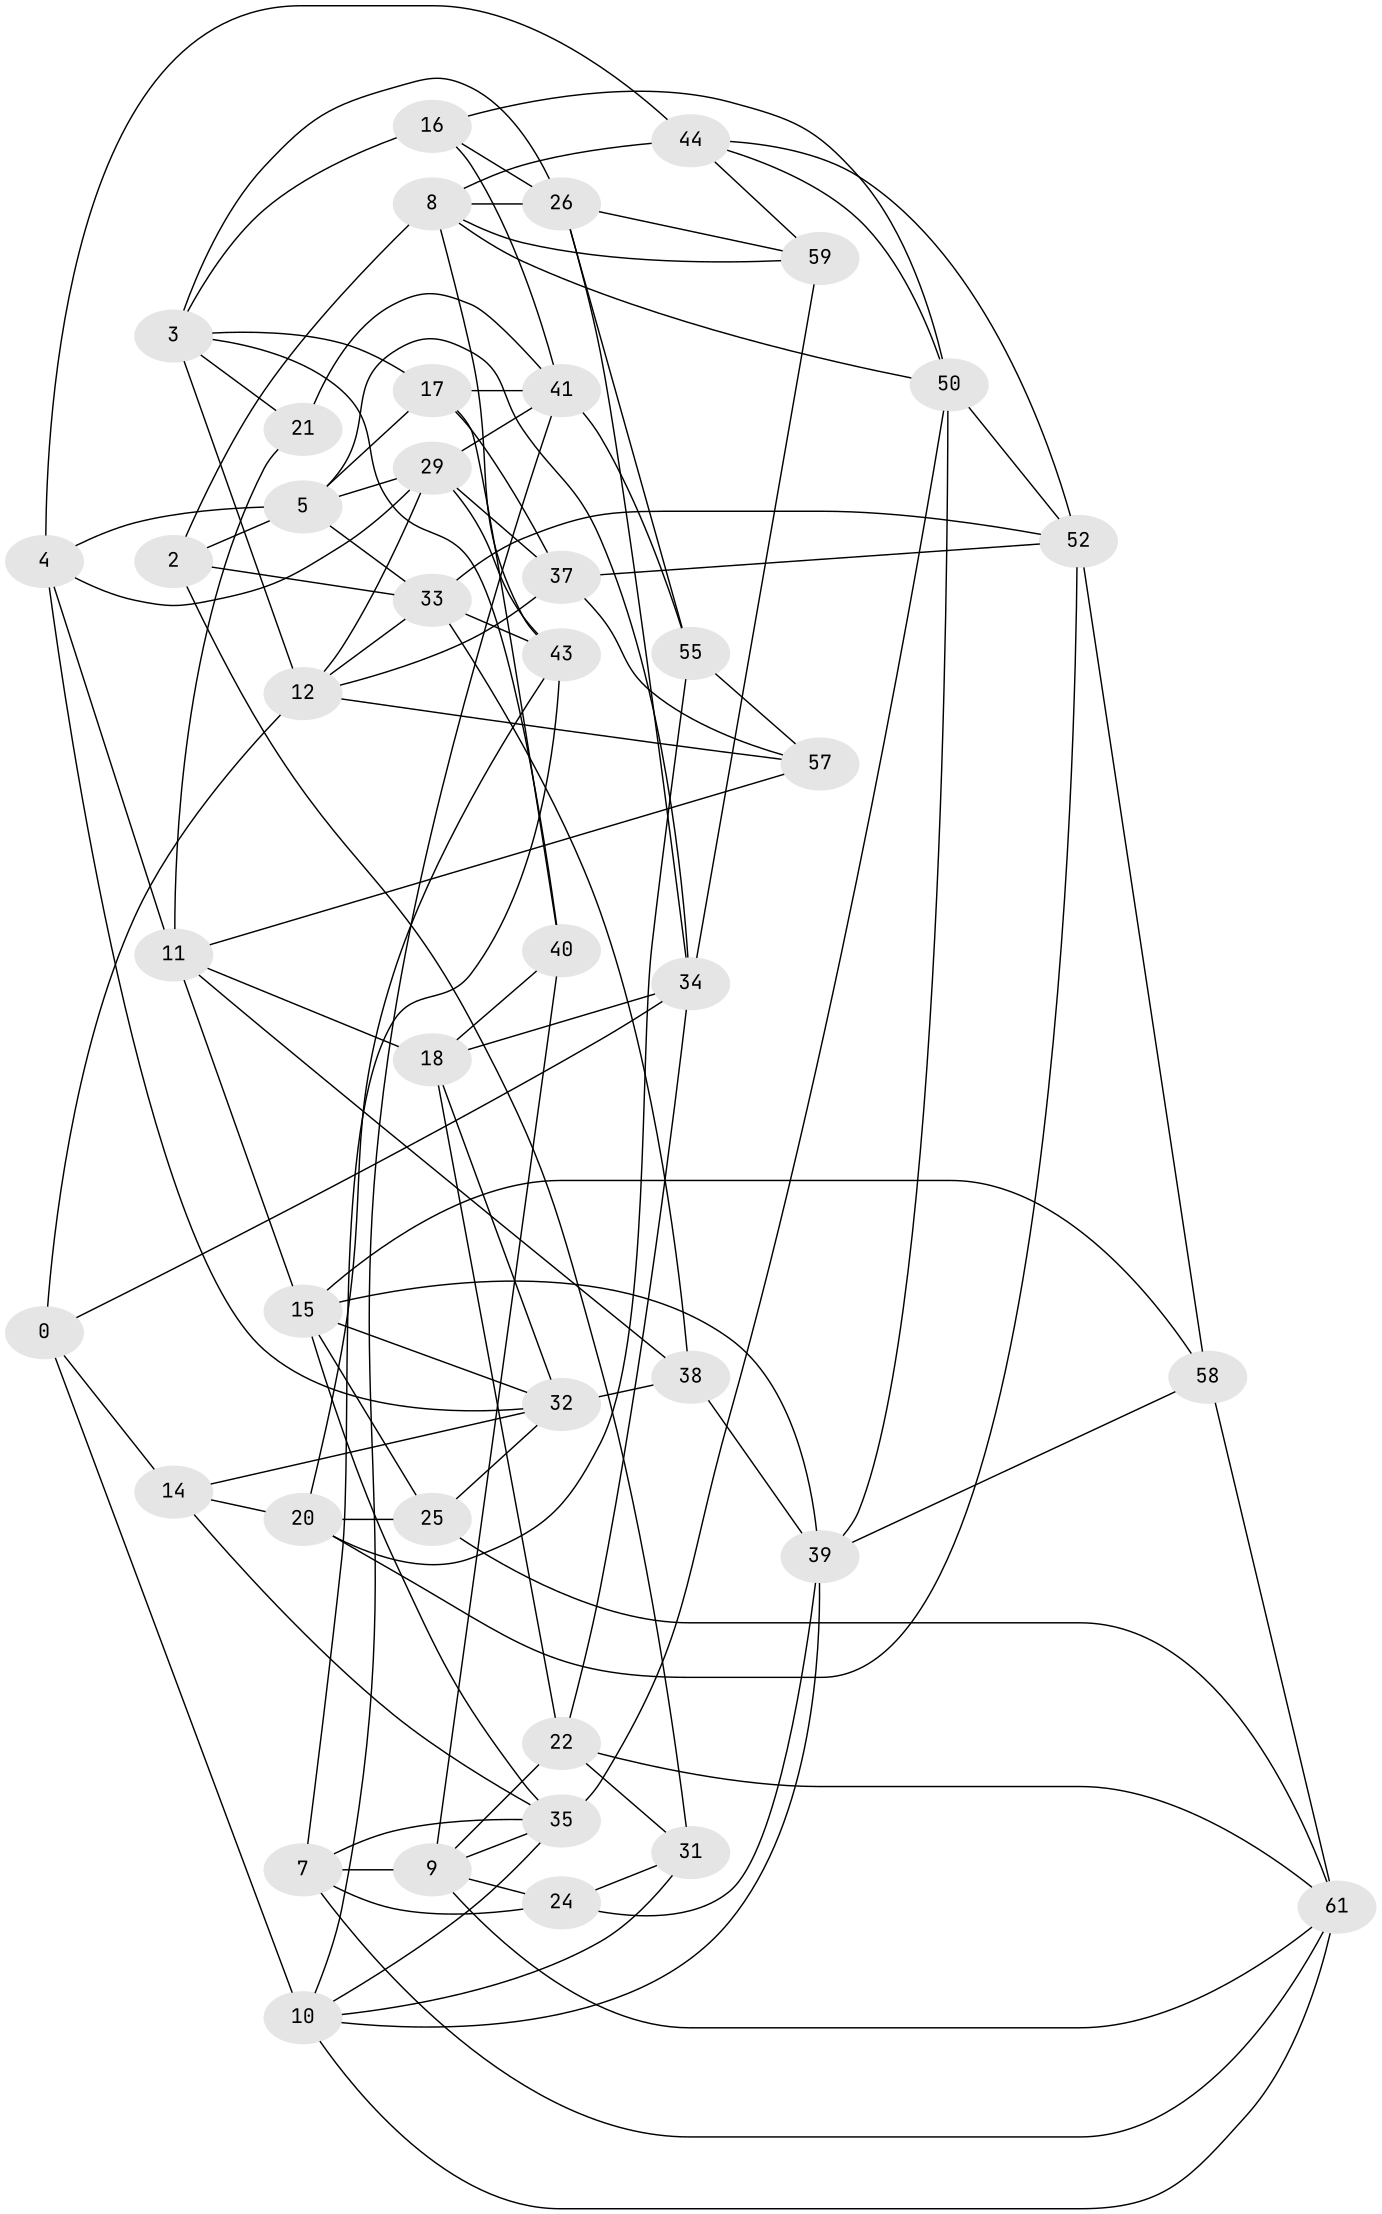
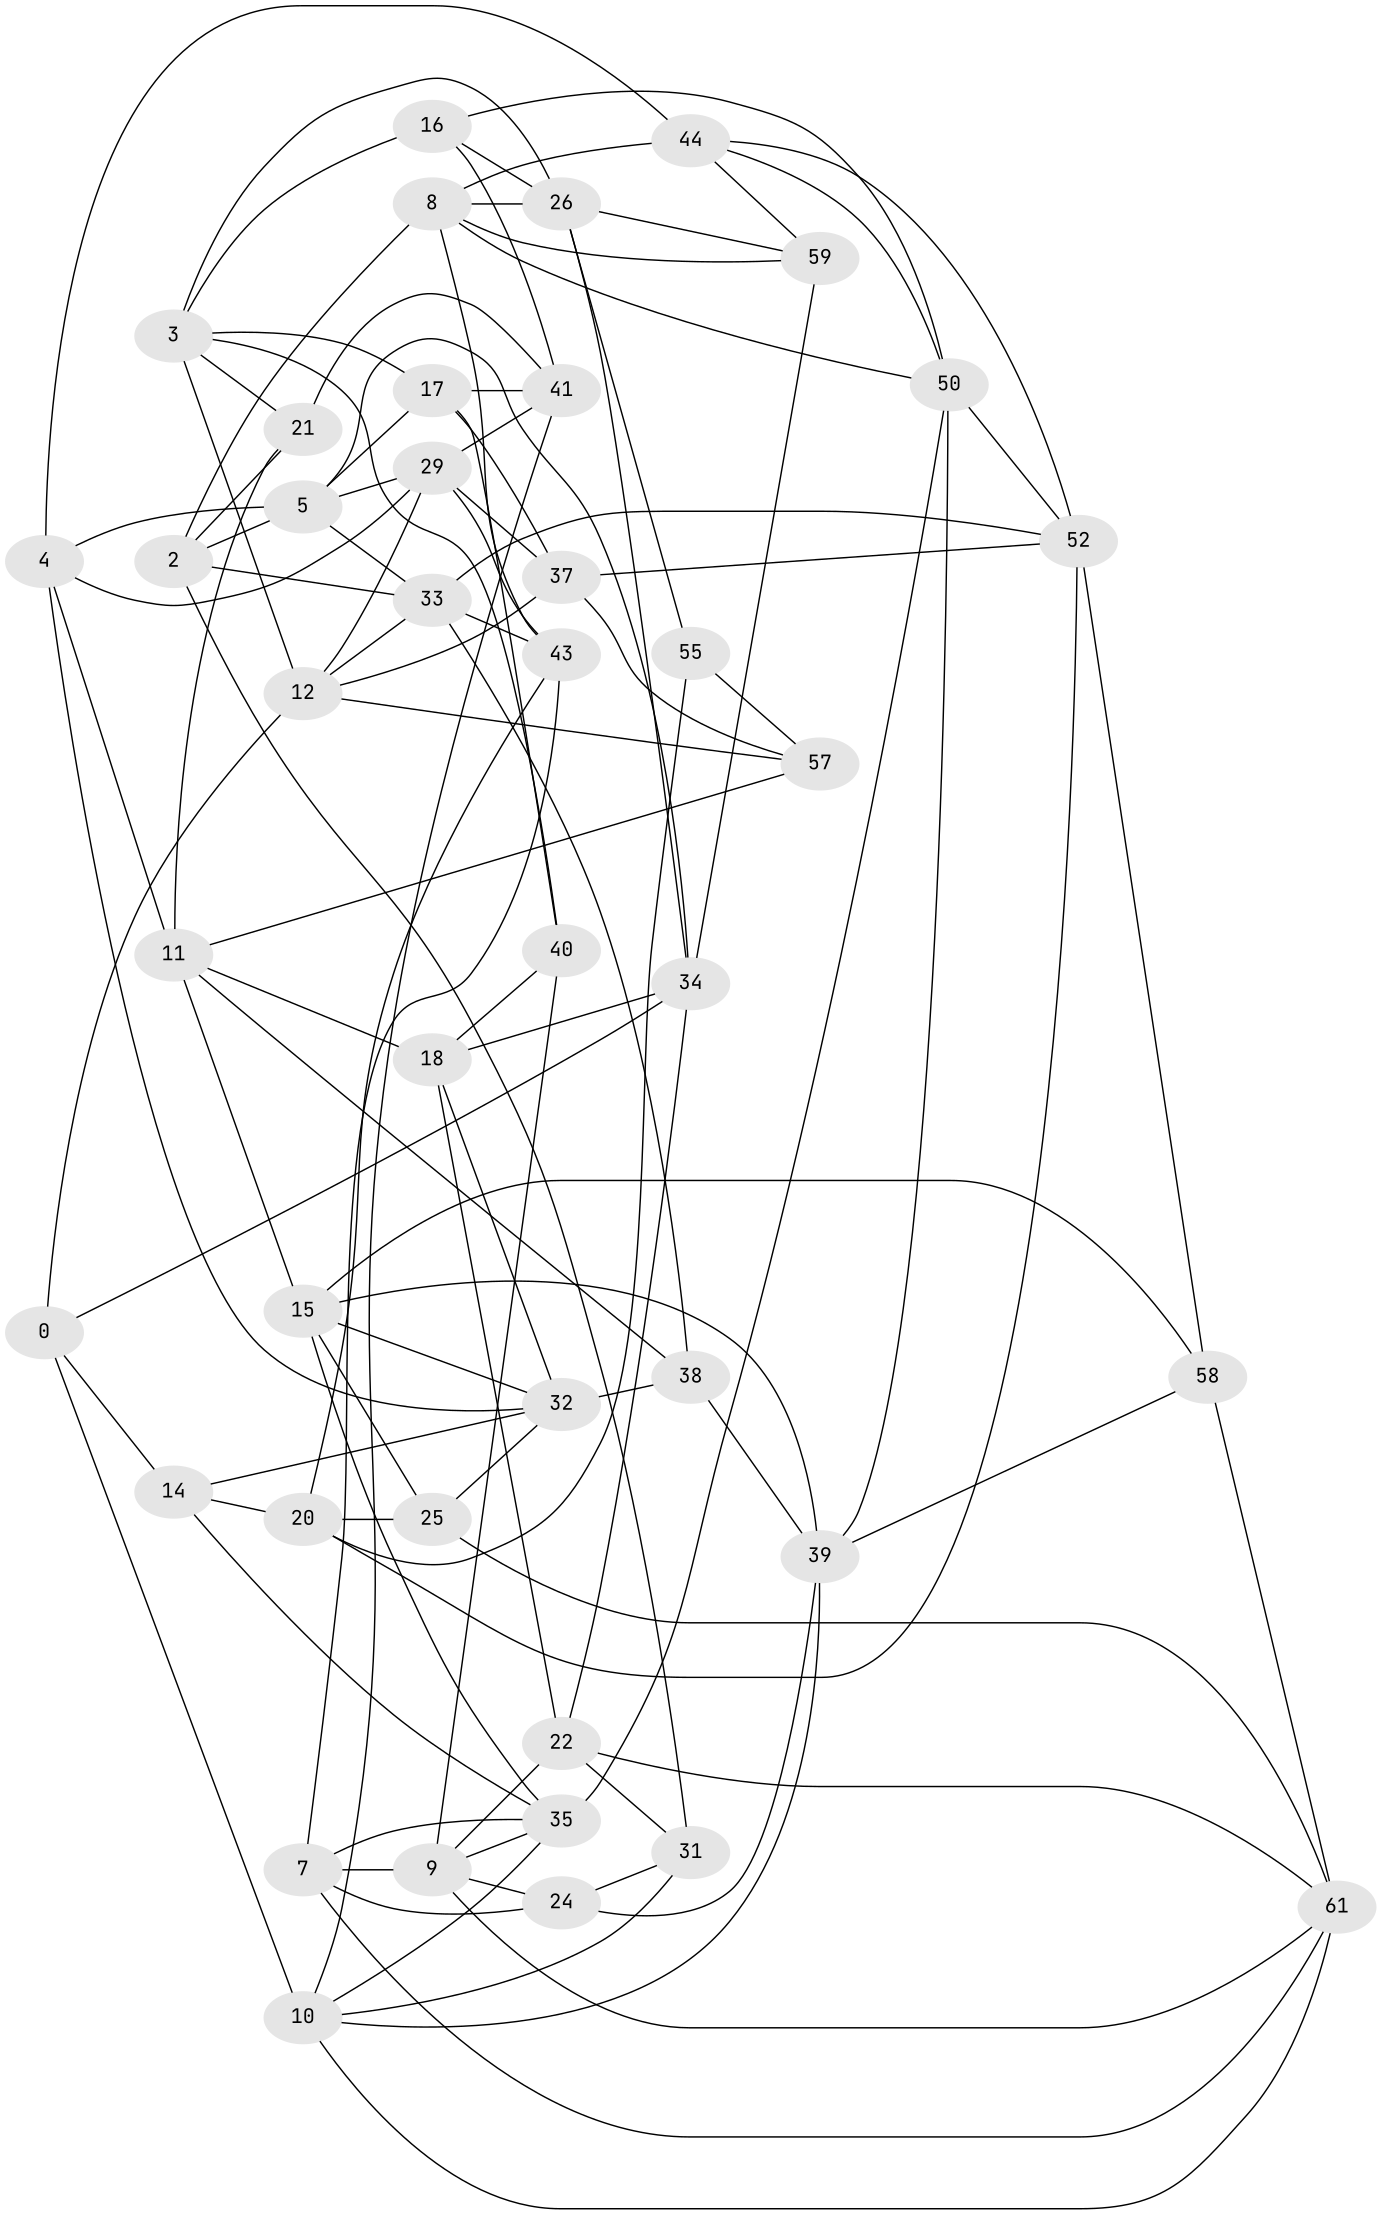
none -> (240, 493)
(643, 522) -> none
